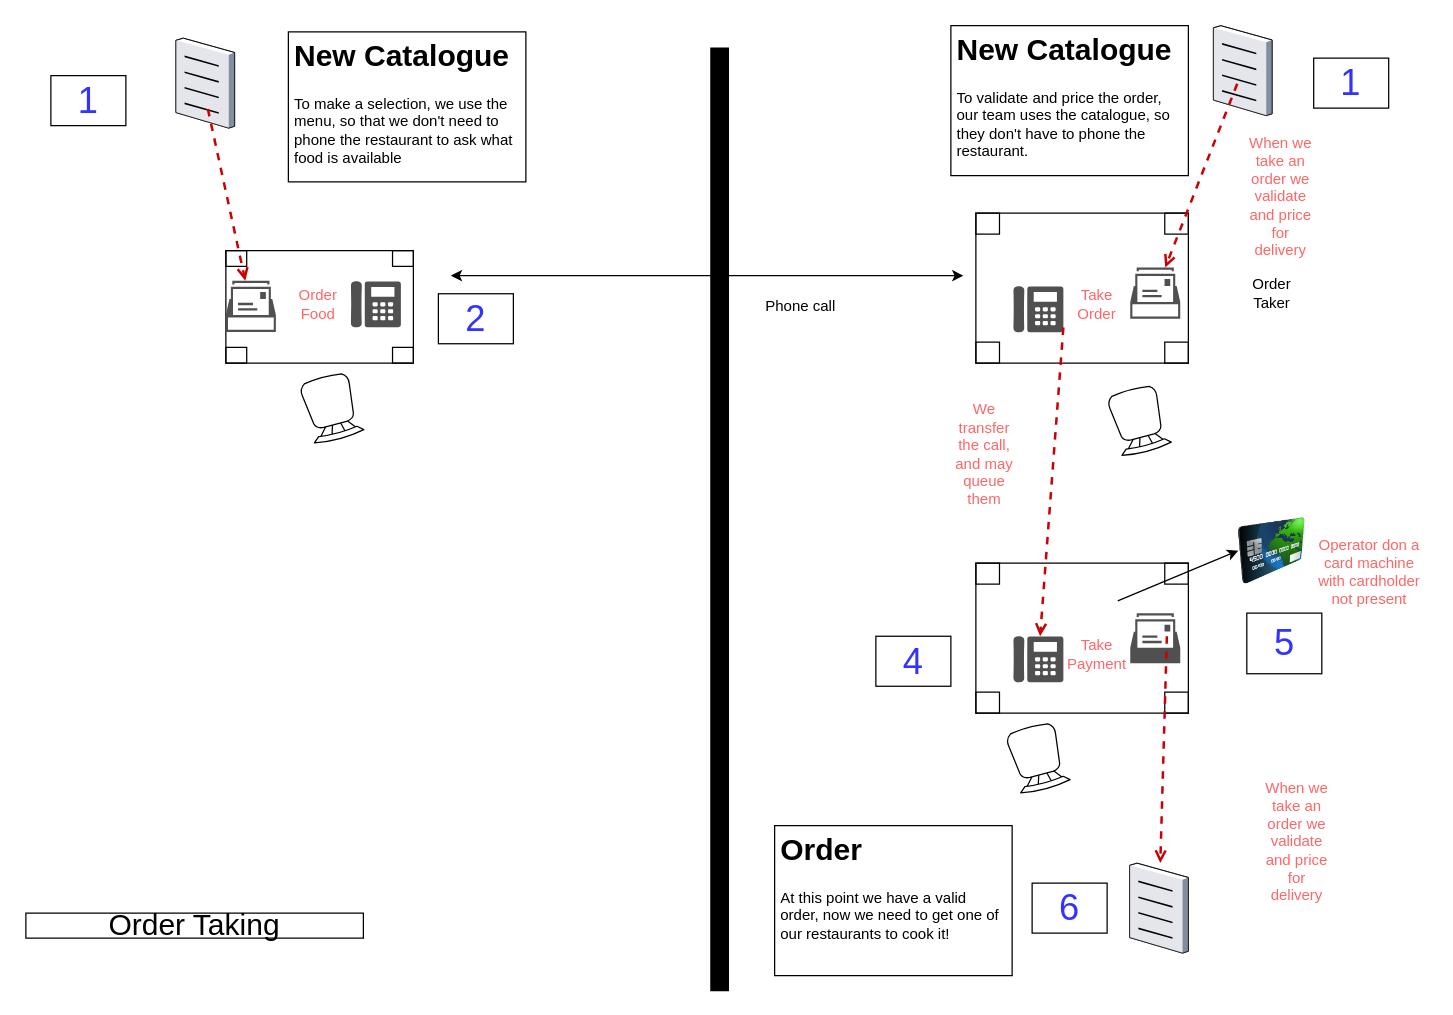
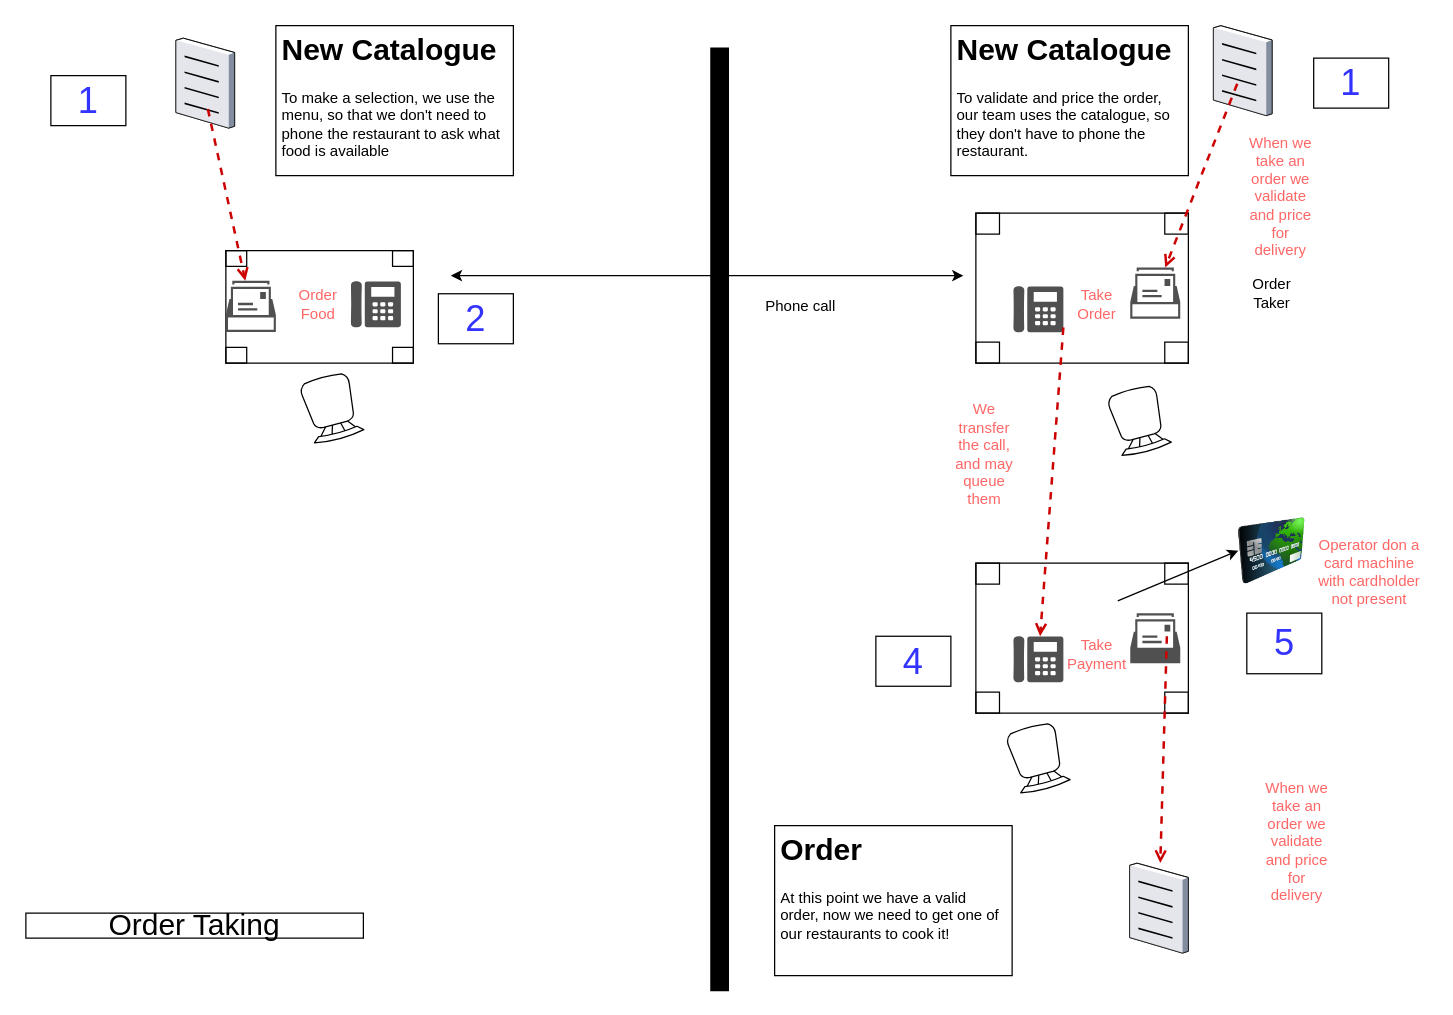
(407, 107) -> (394, 101)
(1069, 908) -> none
